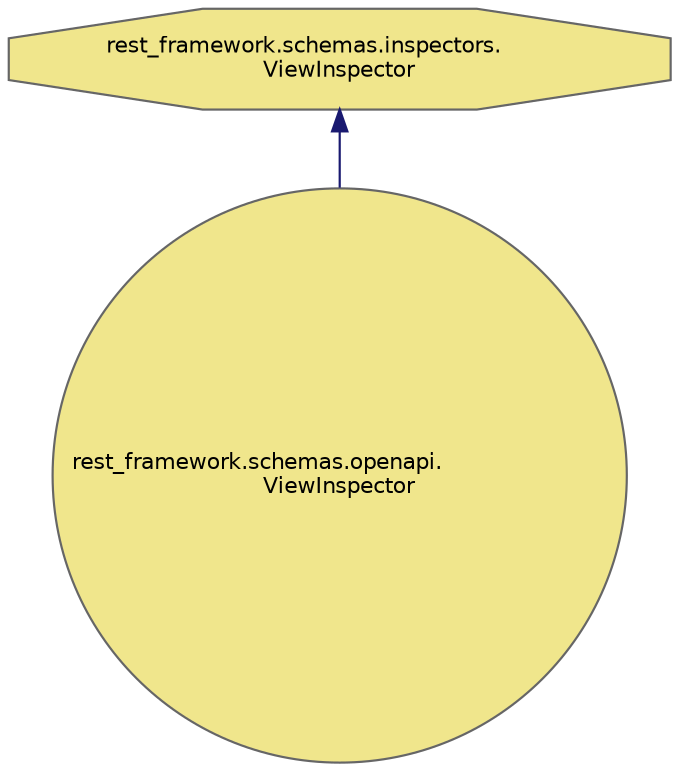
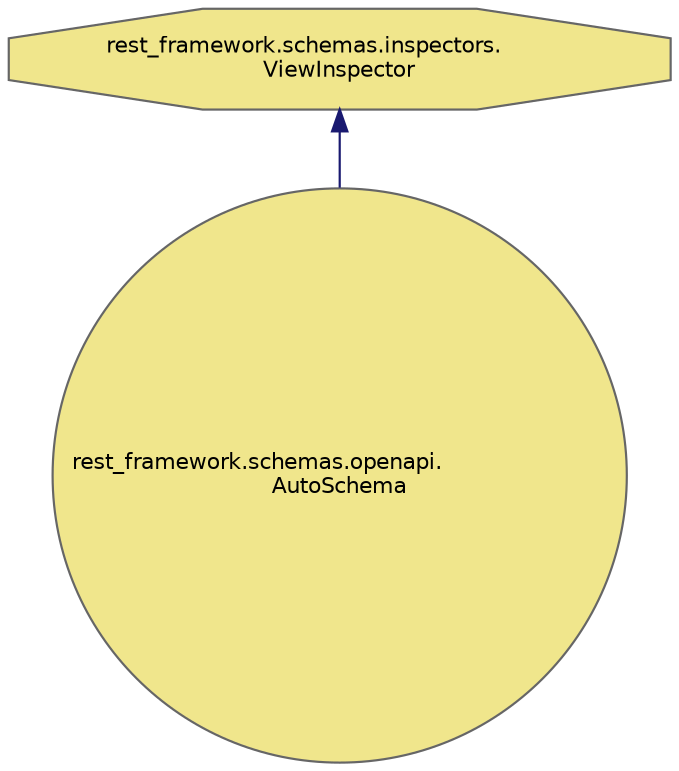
(340, 476) -> (340, 476)
